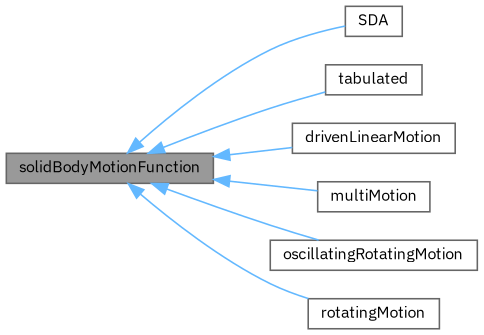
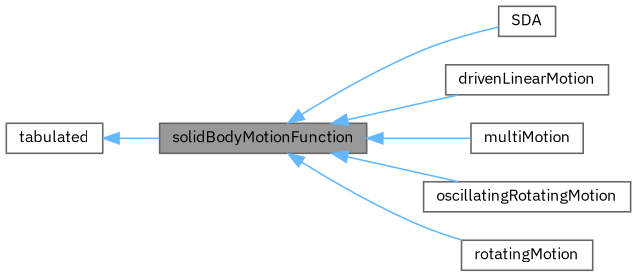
(243, 117) -> (139, 138)
